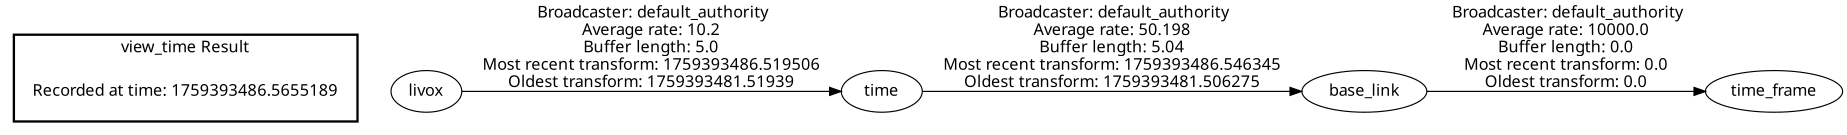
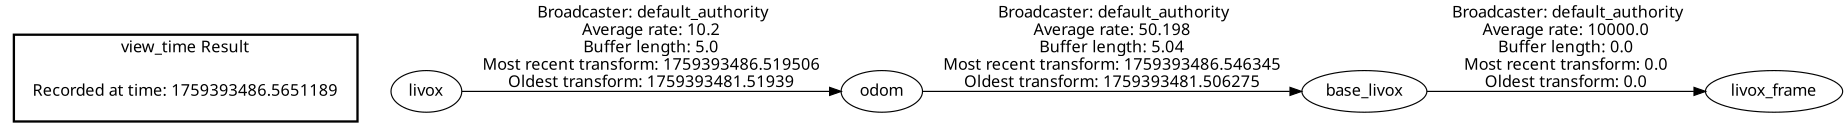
(186, 91) -> (186, 91)
(882, 91) -> (882, 91)
(1364, 91) -> (1364, 91)
(1774, 91) -> (1774, 91)
